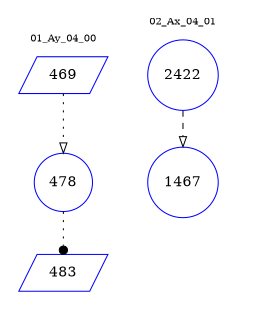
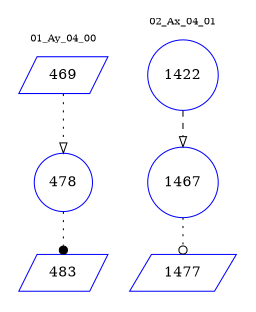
(183, 75) -> (183, 75)
none -> (183, 273)
